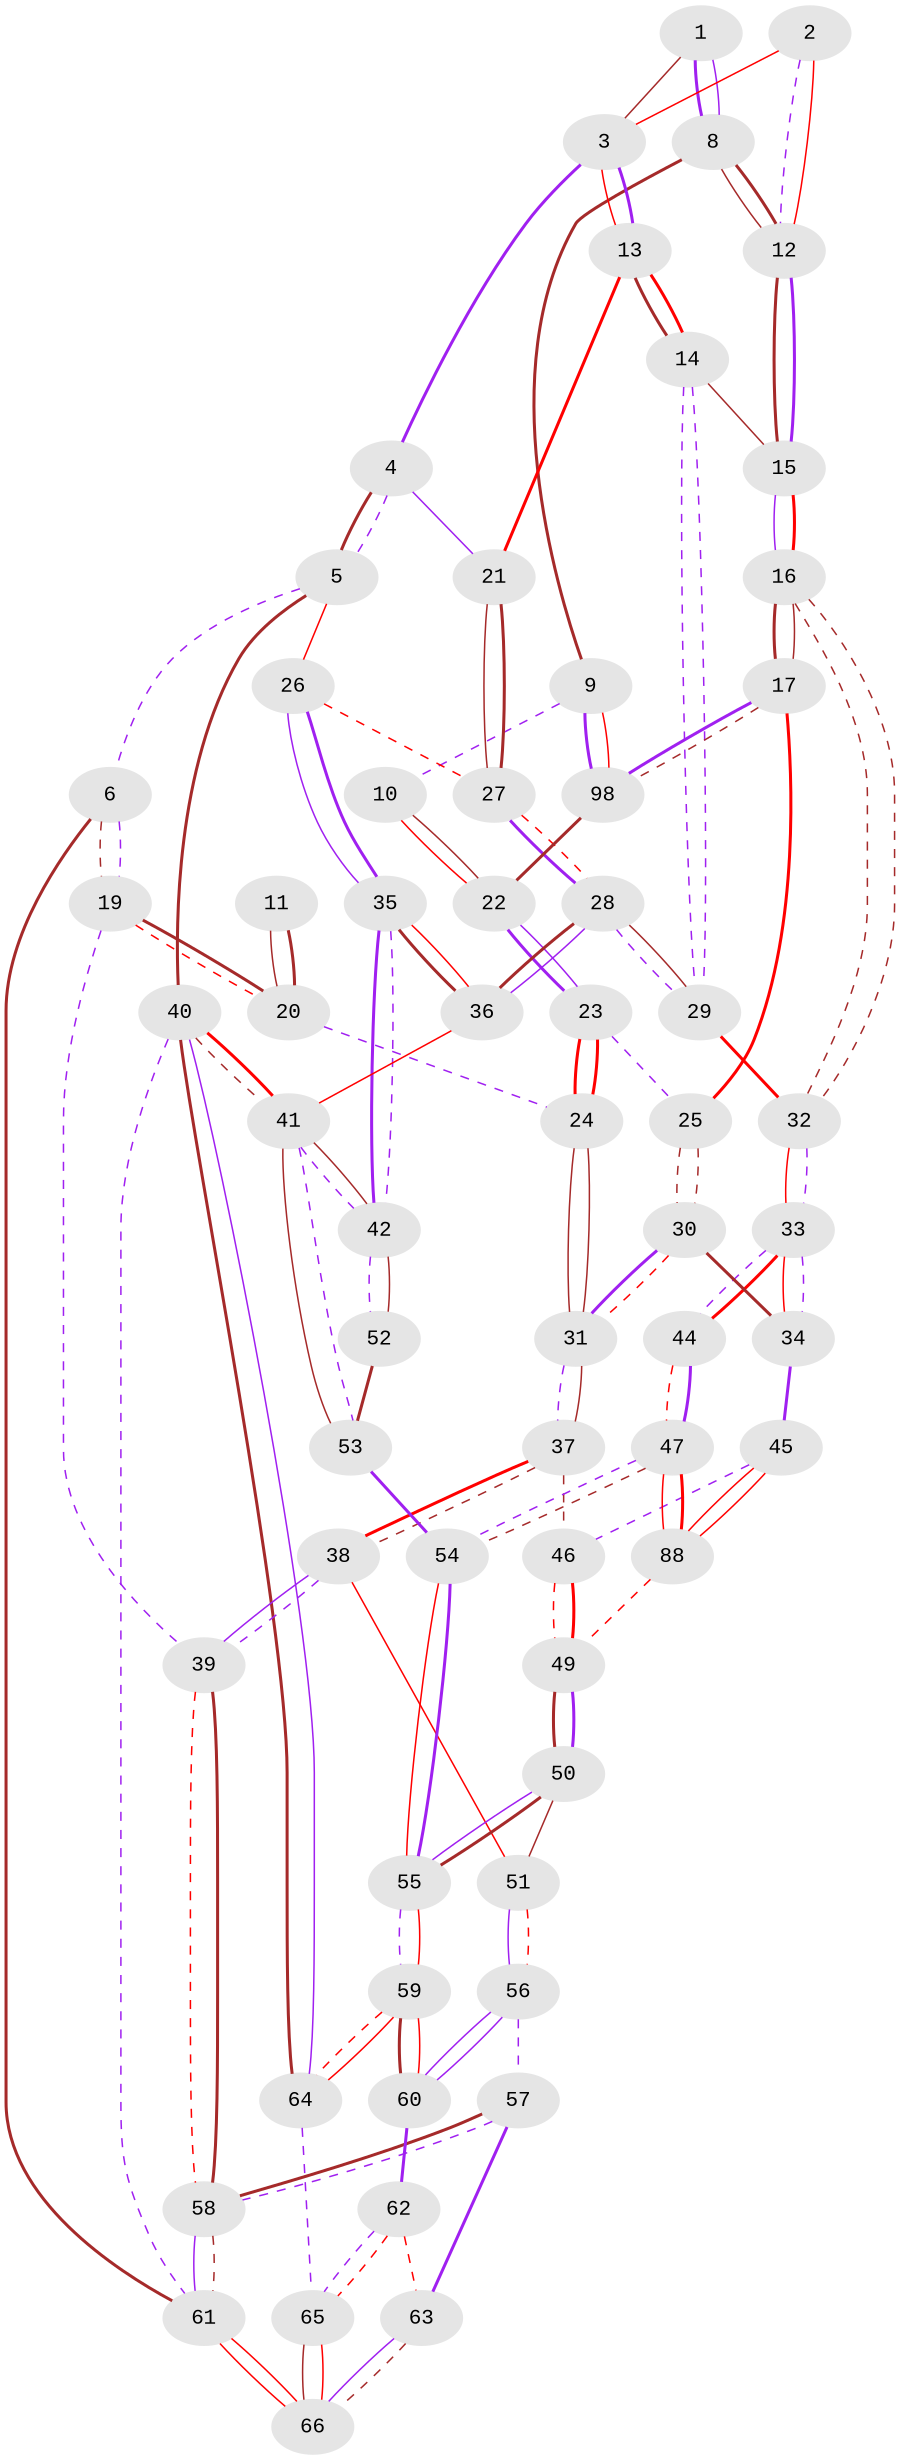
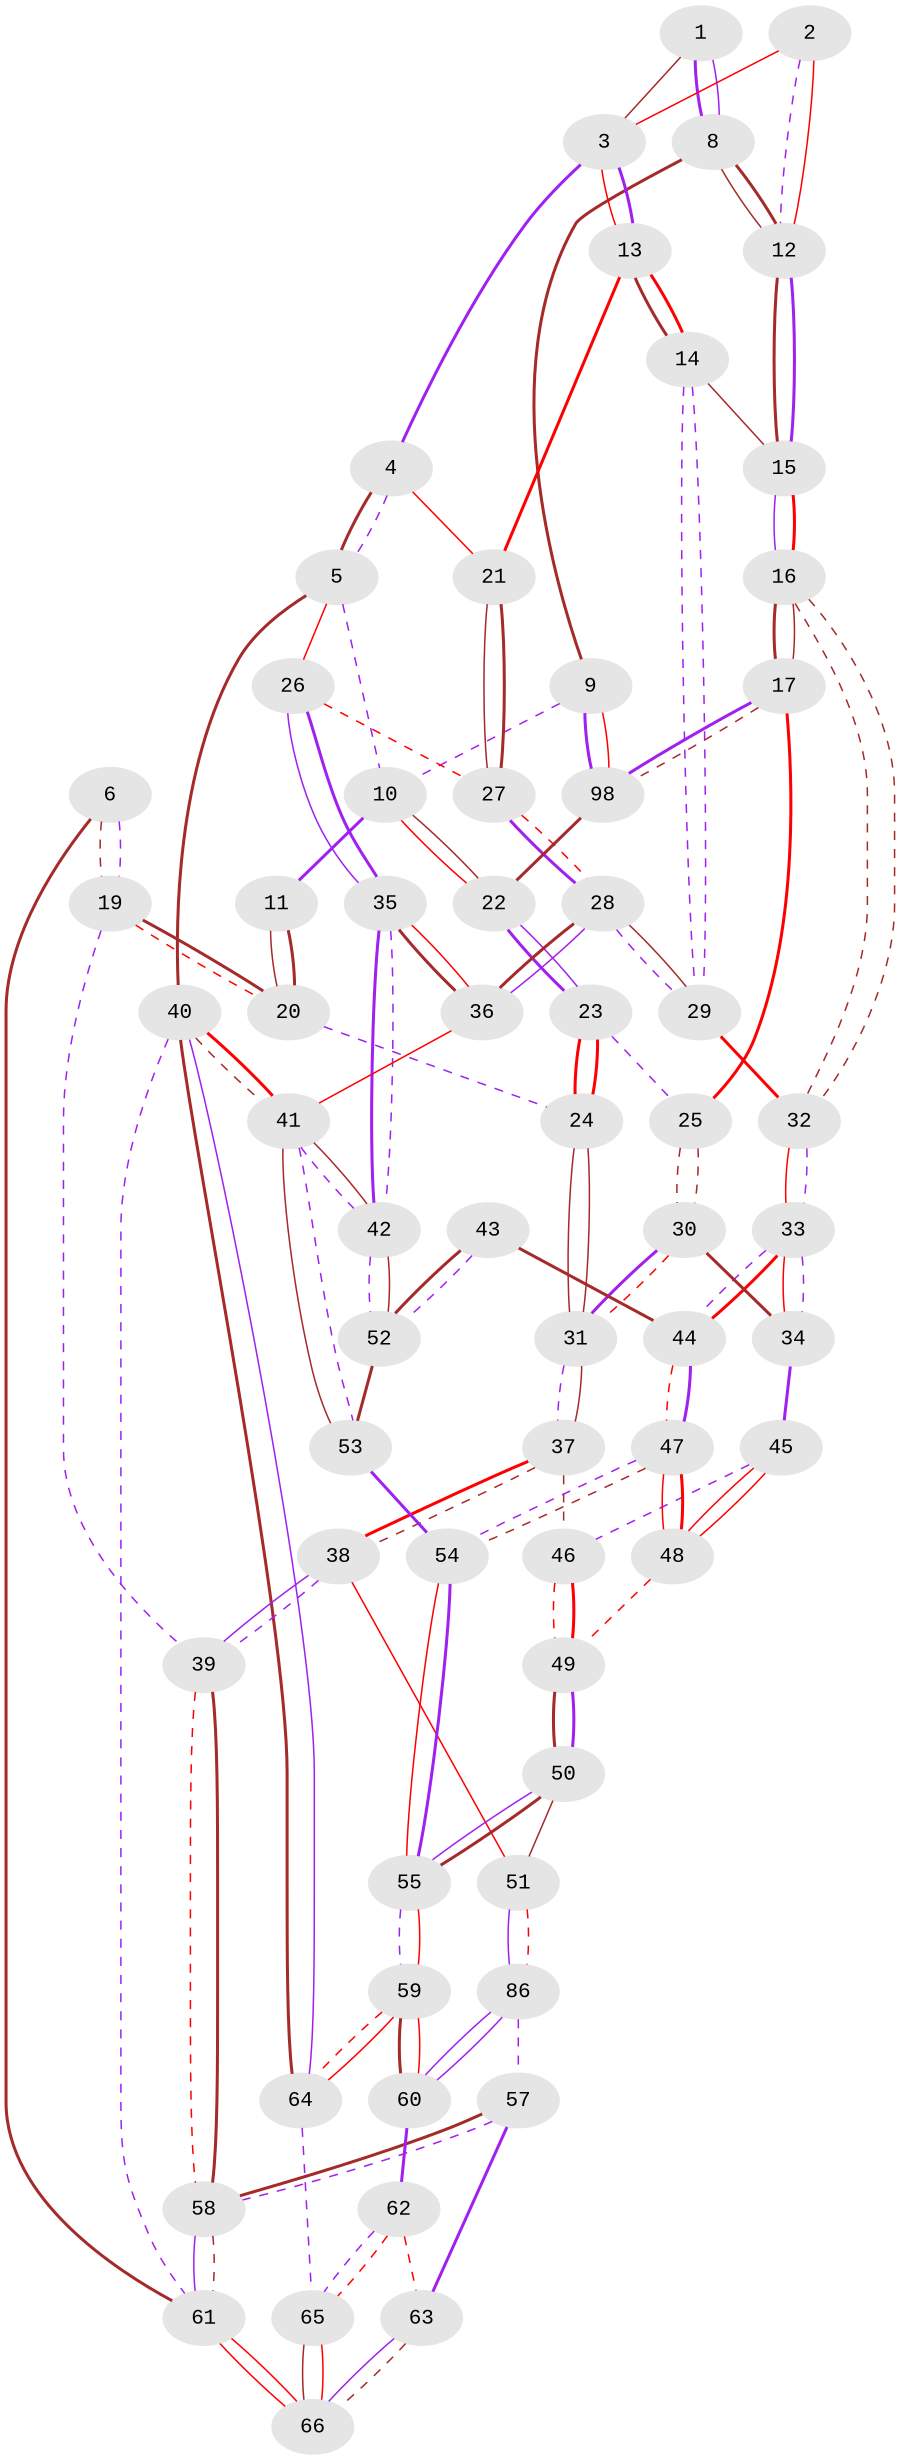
(443, 523) -> (443, 523)
(181, 651) -> (361, 686)
none -> (325, 855)
none -> (488, 1230)
(672, 1556) -> (672, 1556)
(518, 1992) -> (518, 1992)
